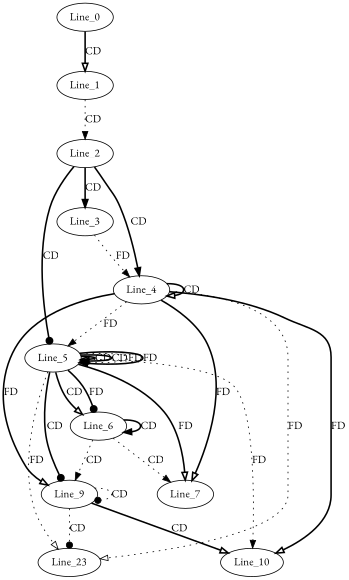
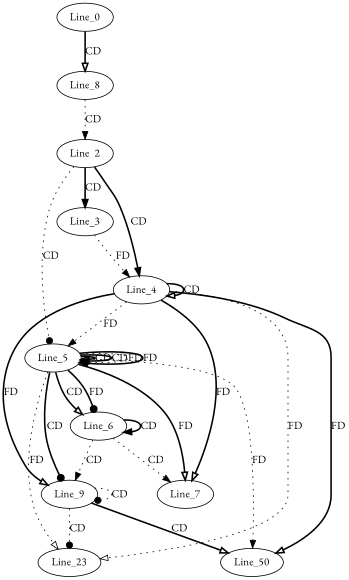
(85, 85) -> (85, 85)
(43, 248) -> (43, 248)
(252, 562) -> (252, 562)
